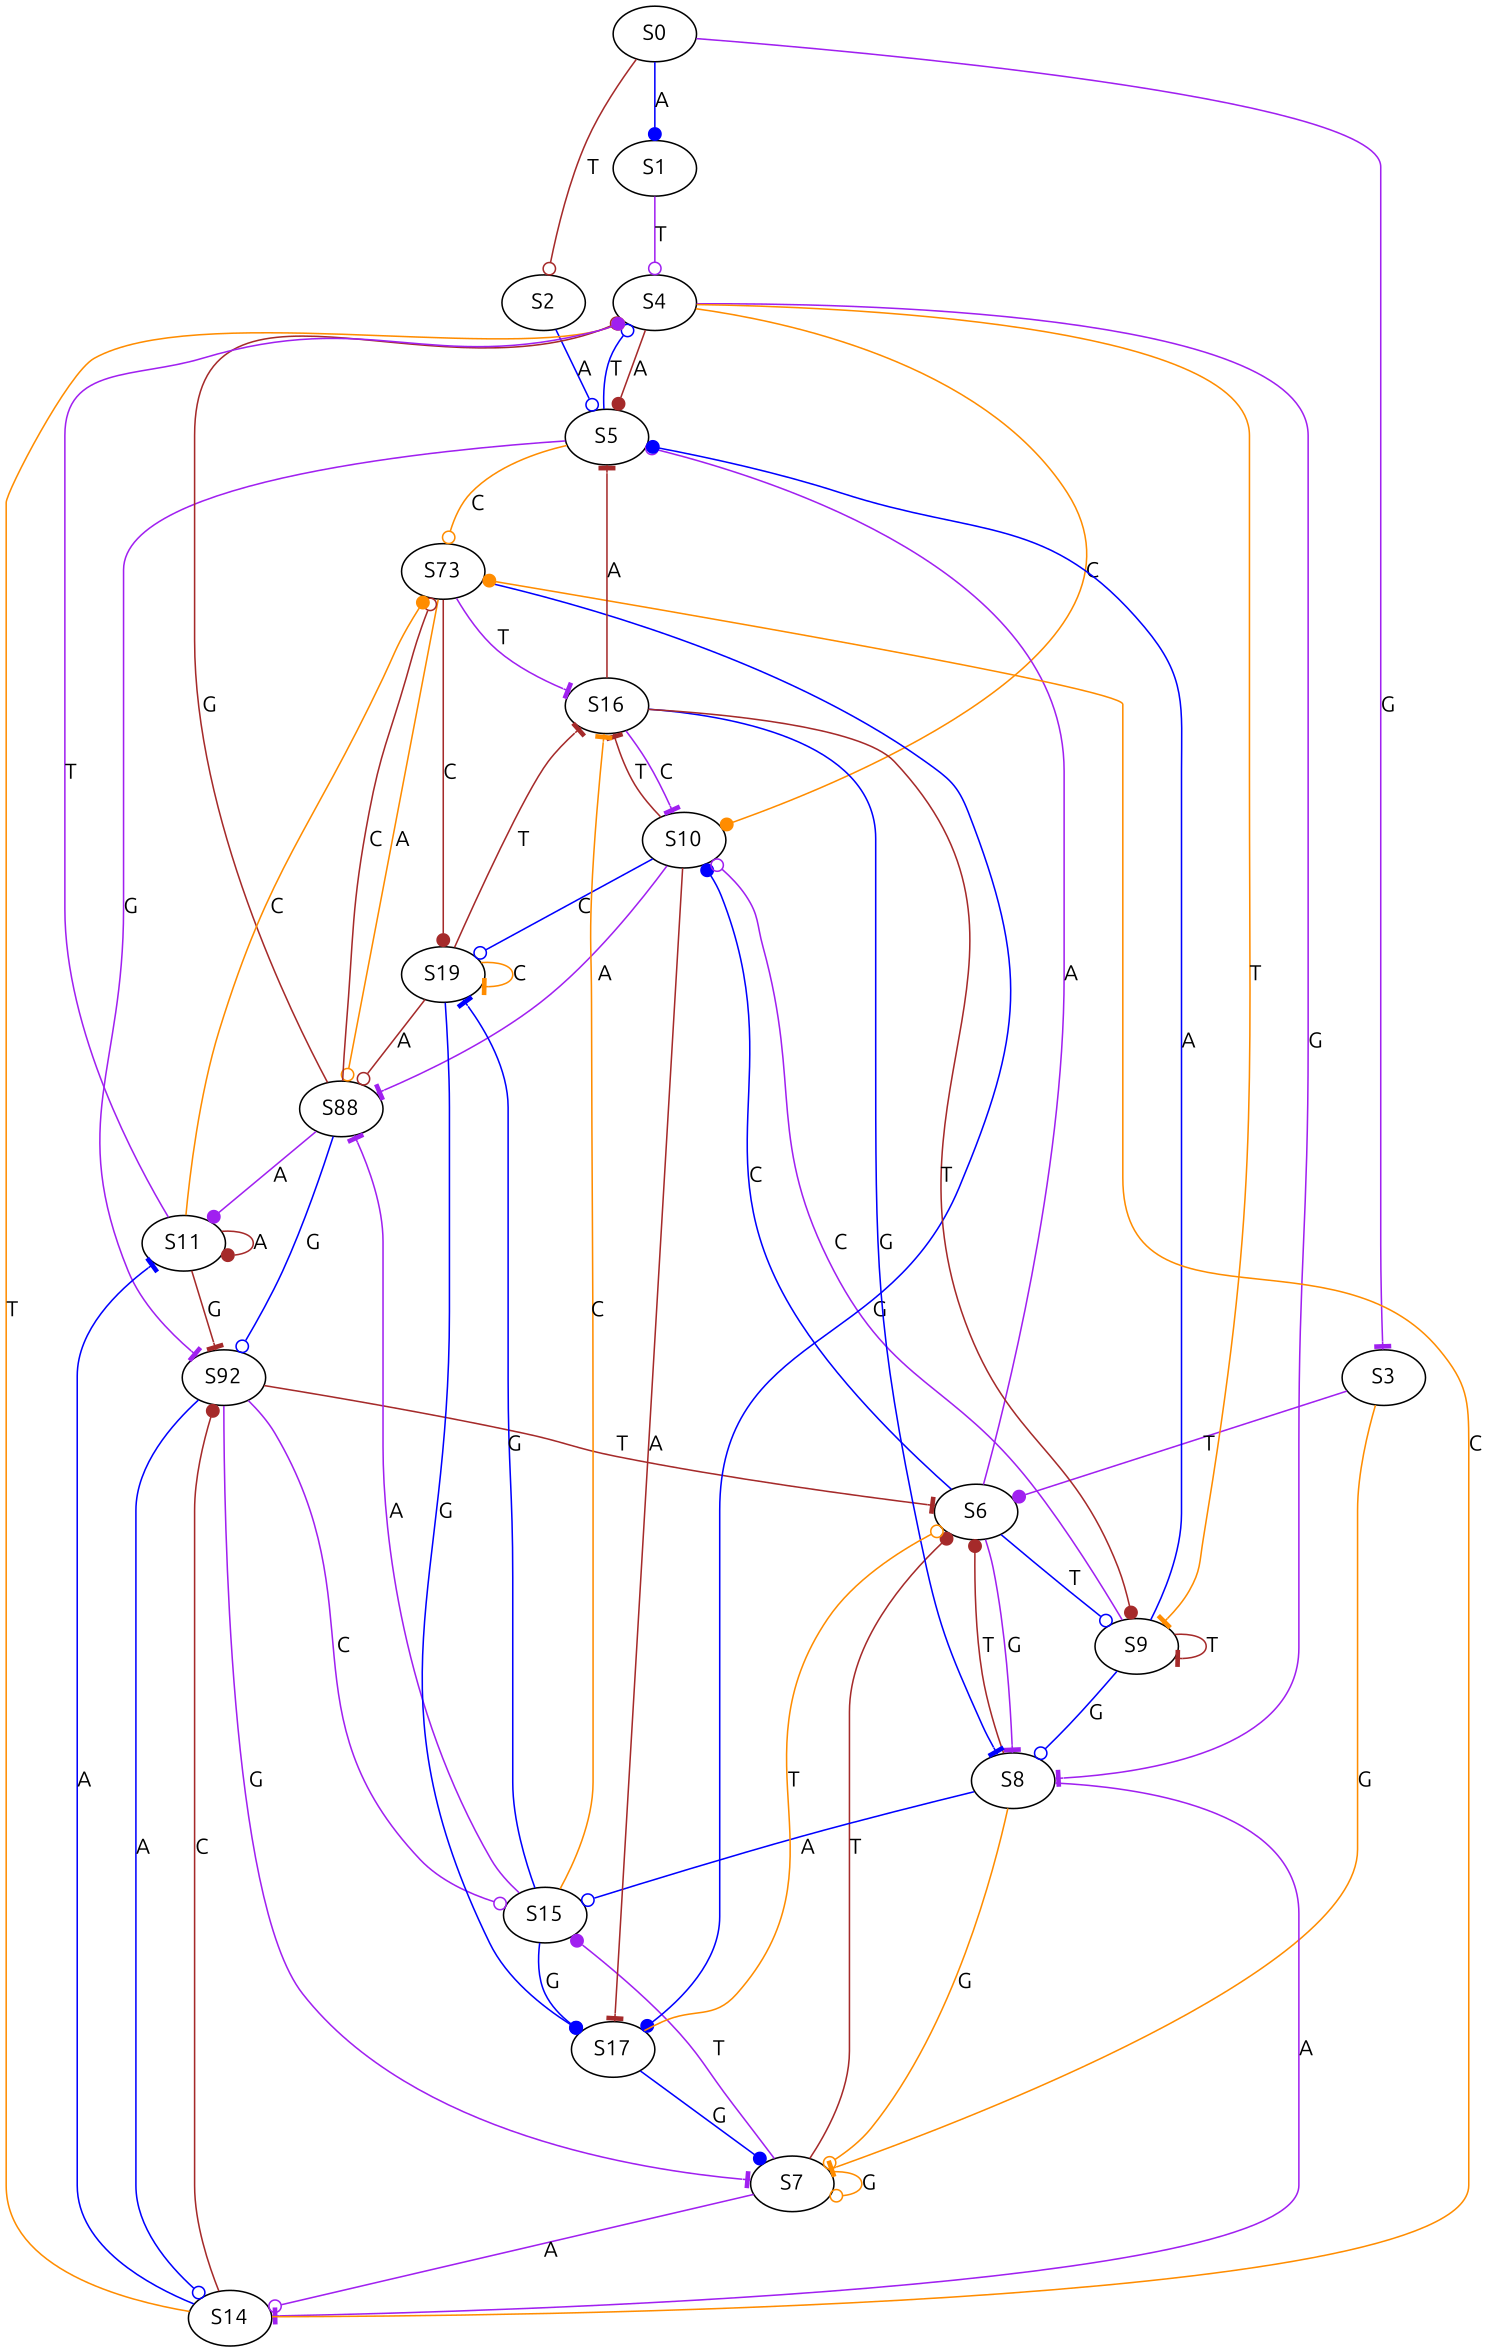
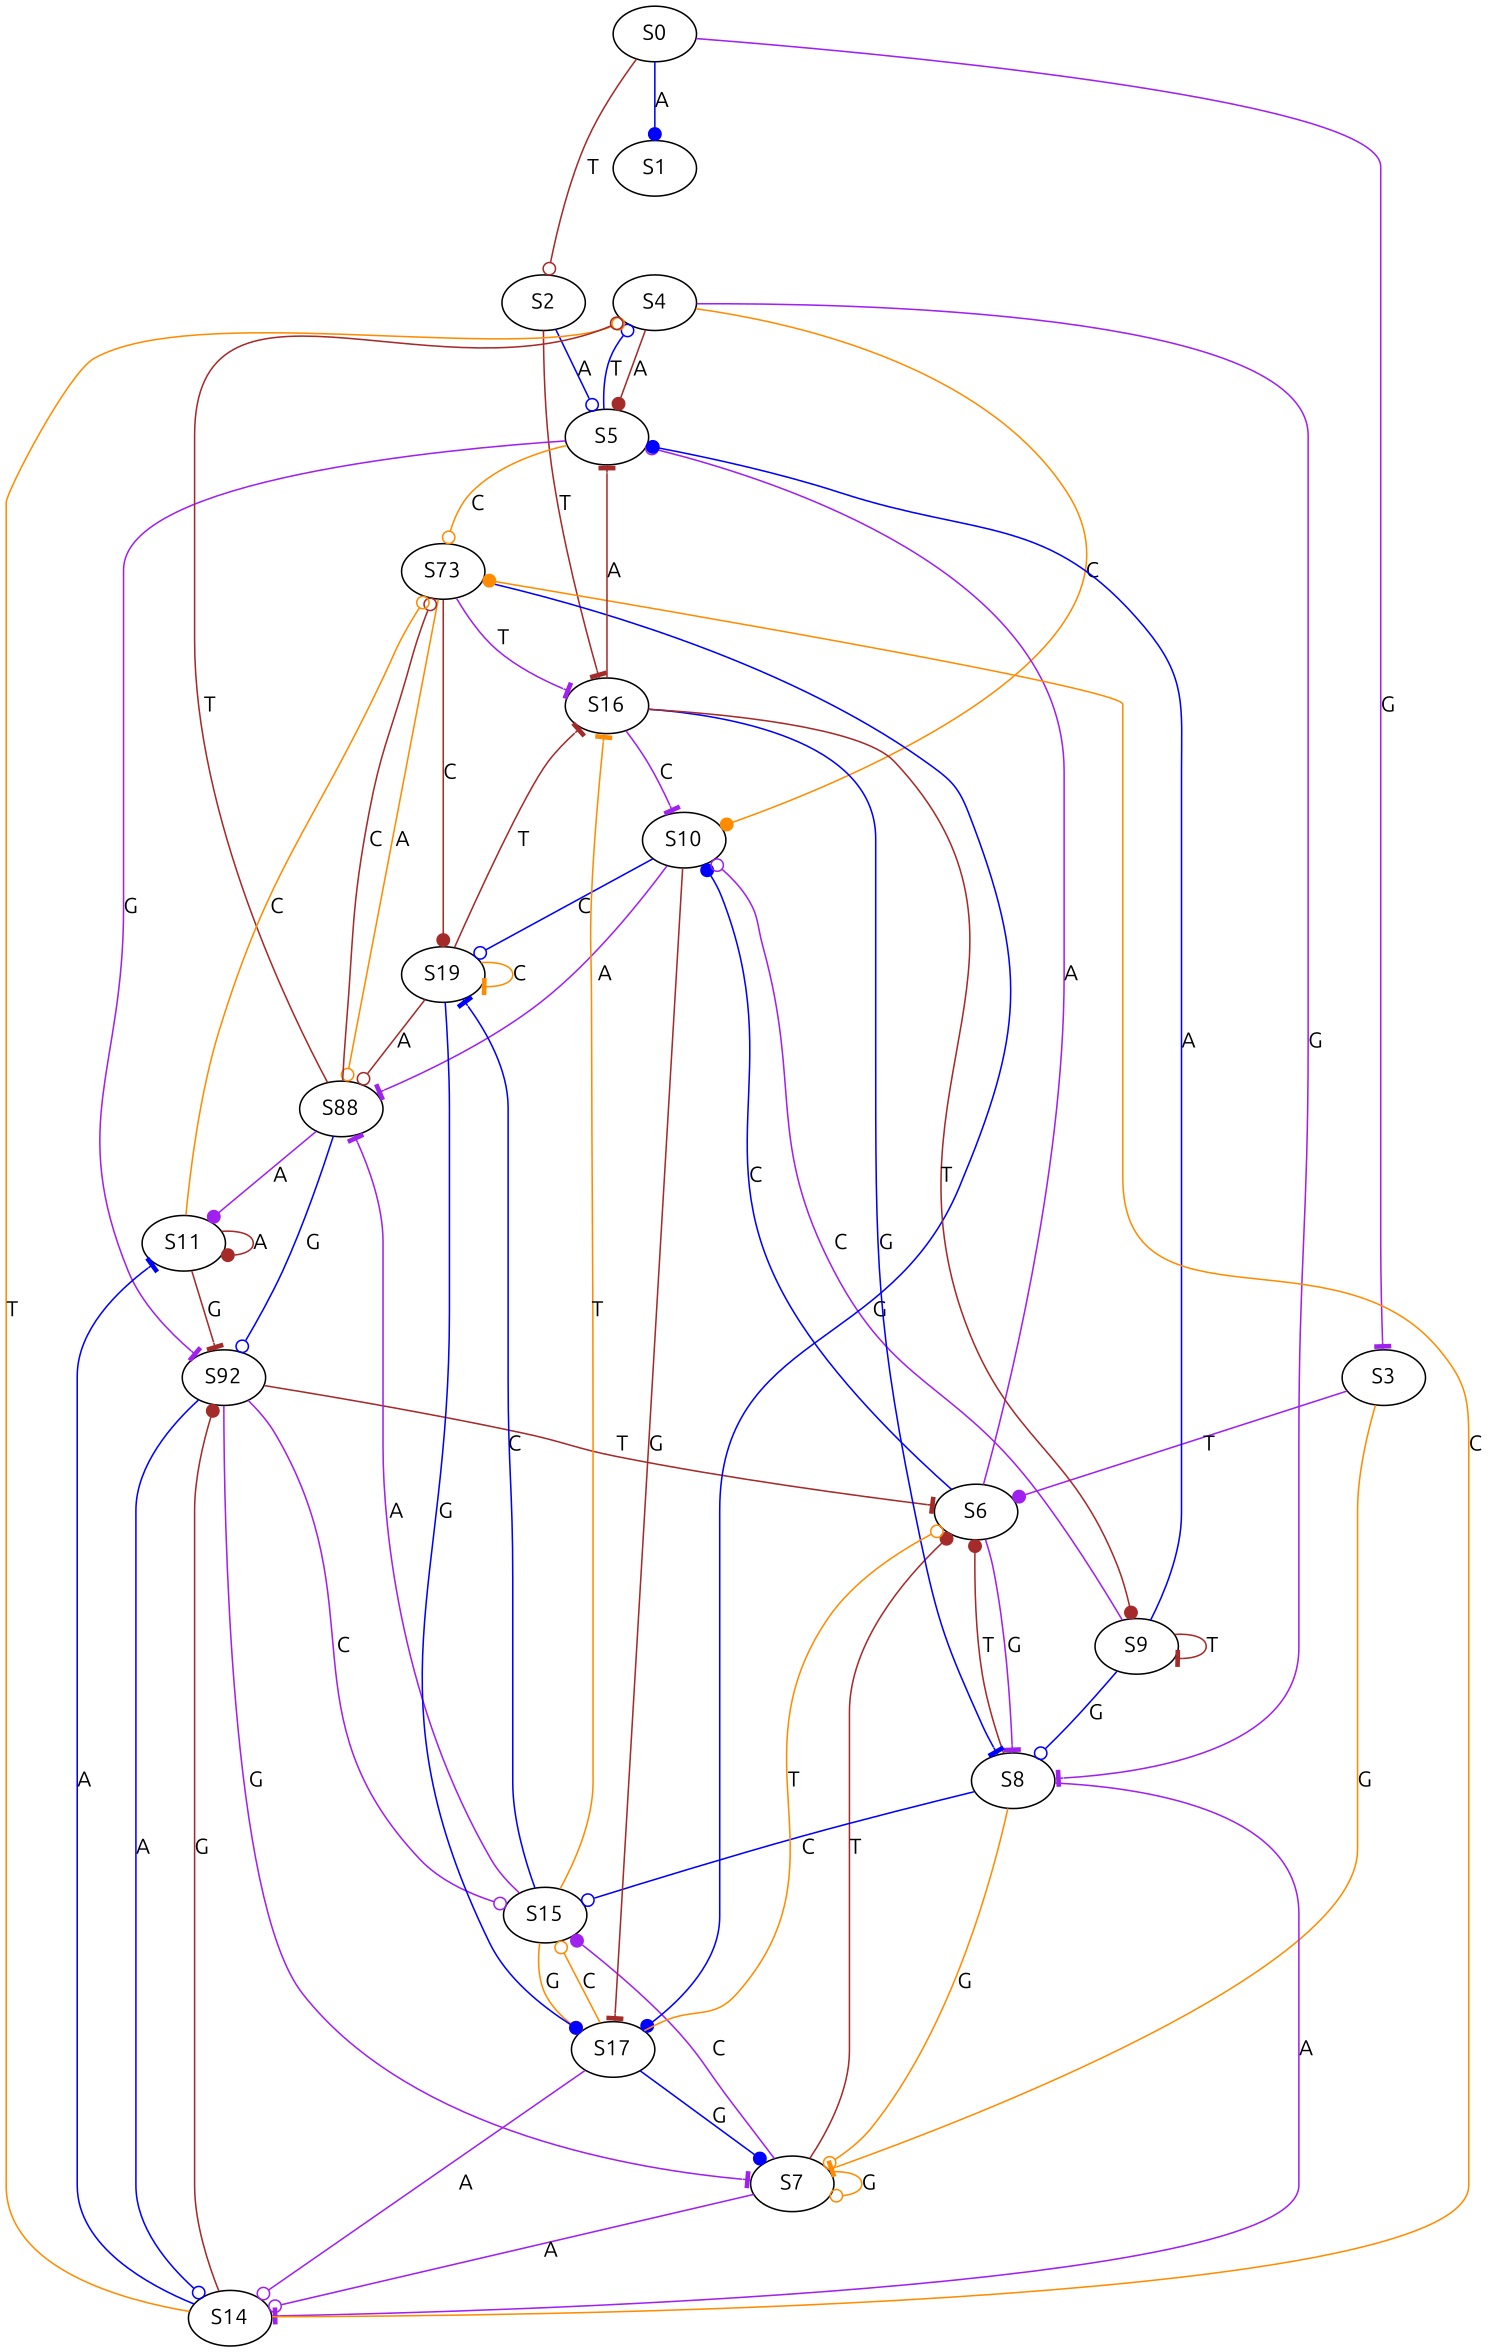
(655, 229) -> none
(65, 543) -> none
(210, 706) -> (210, 706)
(1249, 738) -> none
(633, 782) -> (557, 502)
(269, 899) -> (269, 899)
(598, 1310) -> (598, 1310)
(515, 1445) -> (515, 1445)
(656, 1445) -> (656, 1445)
(1051, 1576) -> none
(202, 1848) -> (202, 1848)
(809, 1848) -> (809, 1848)
(543, 1988) -> (543, 1988)
none -> (582, 1988)
(719, 2049) -> (719, 2049)
none -> (427, 2180)
